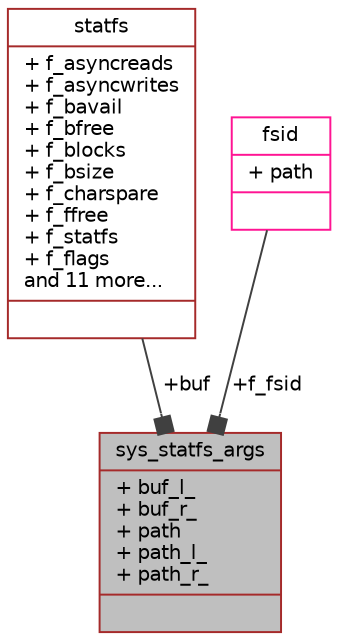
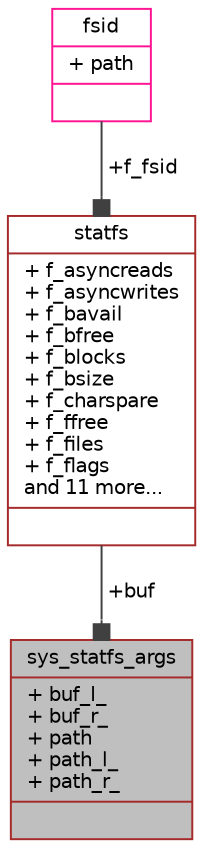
(72, 238) -> (64, 445)
(244, 322) -> (102, 159)
